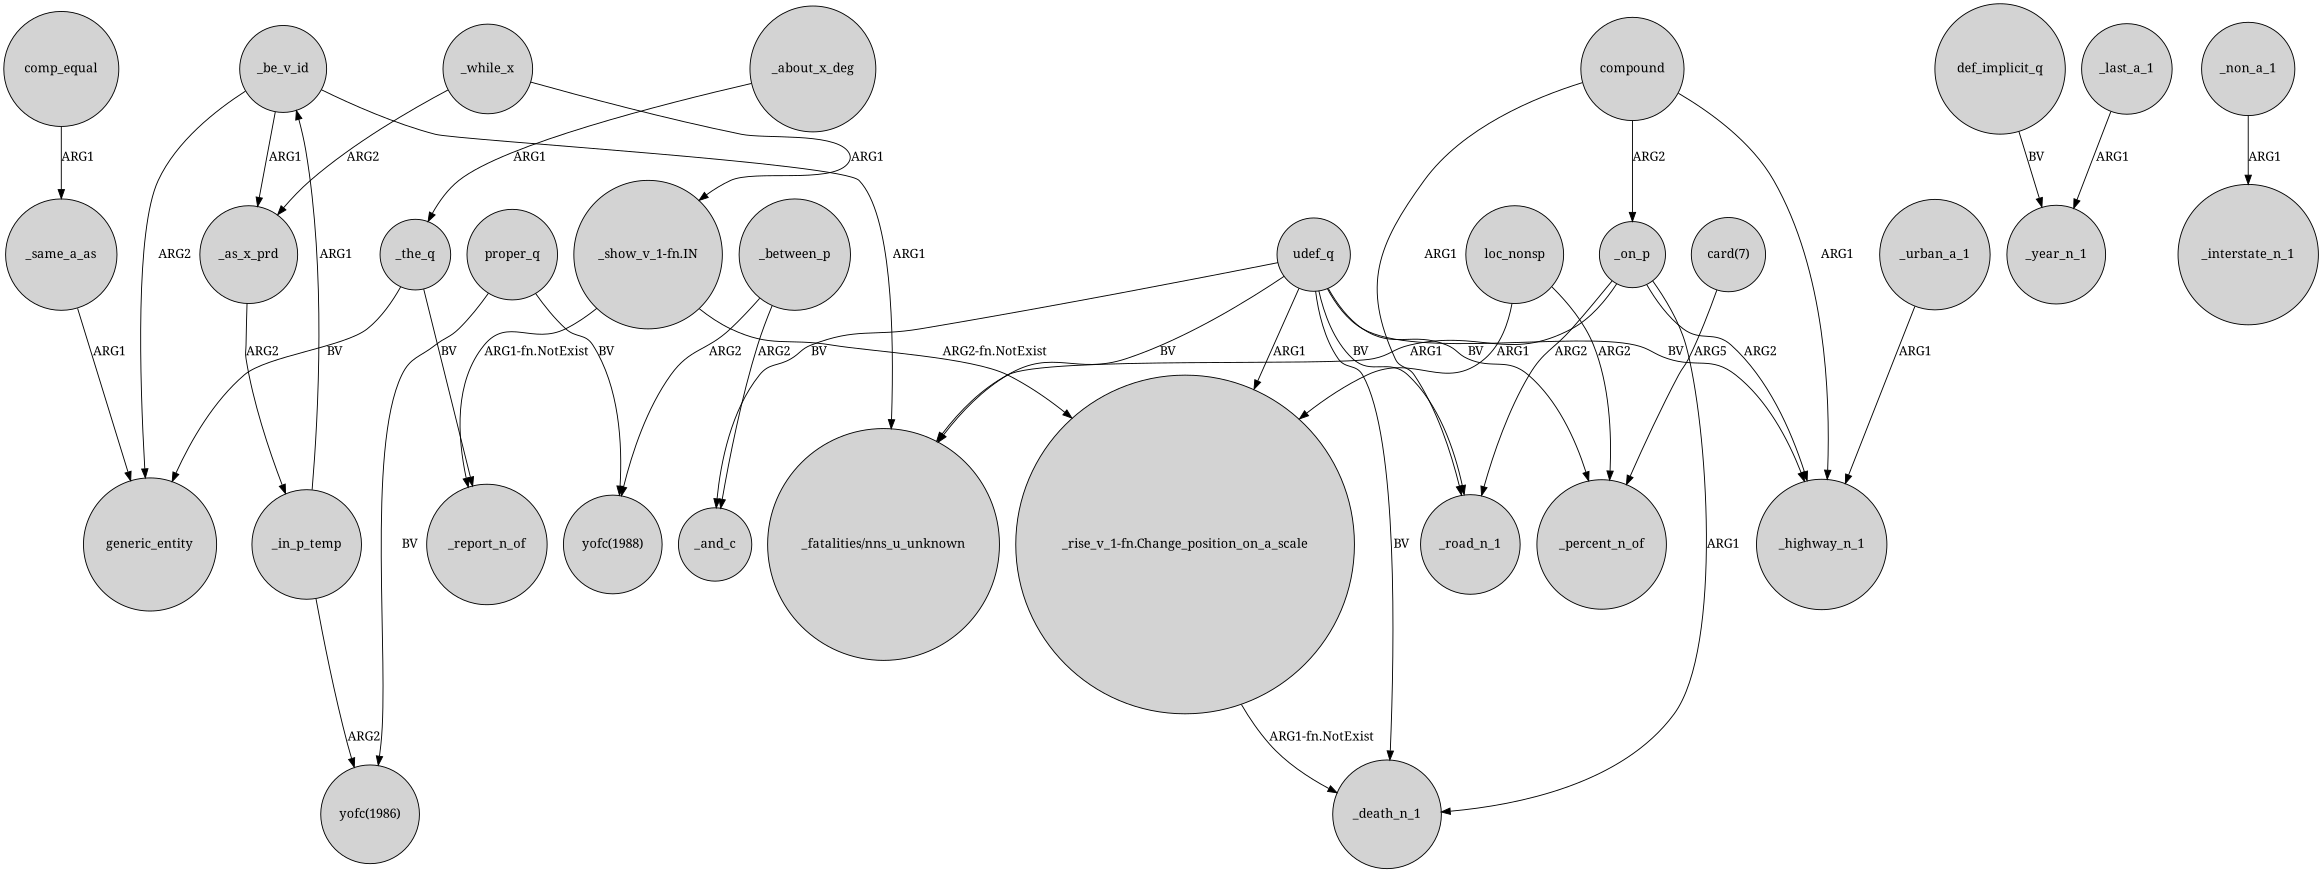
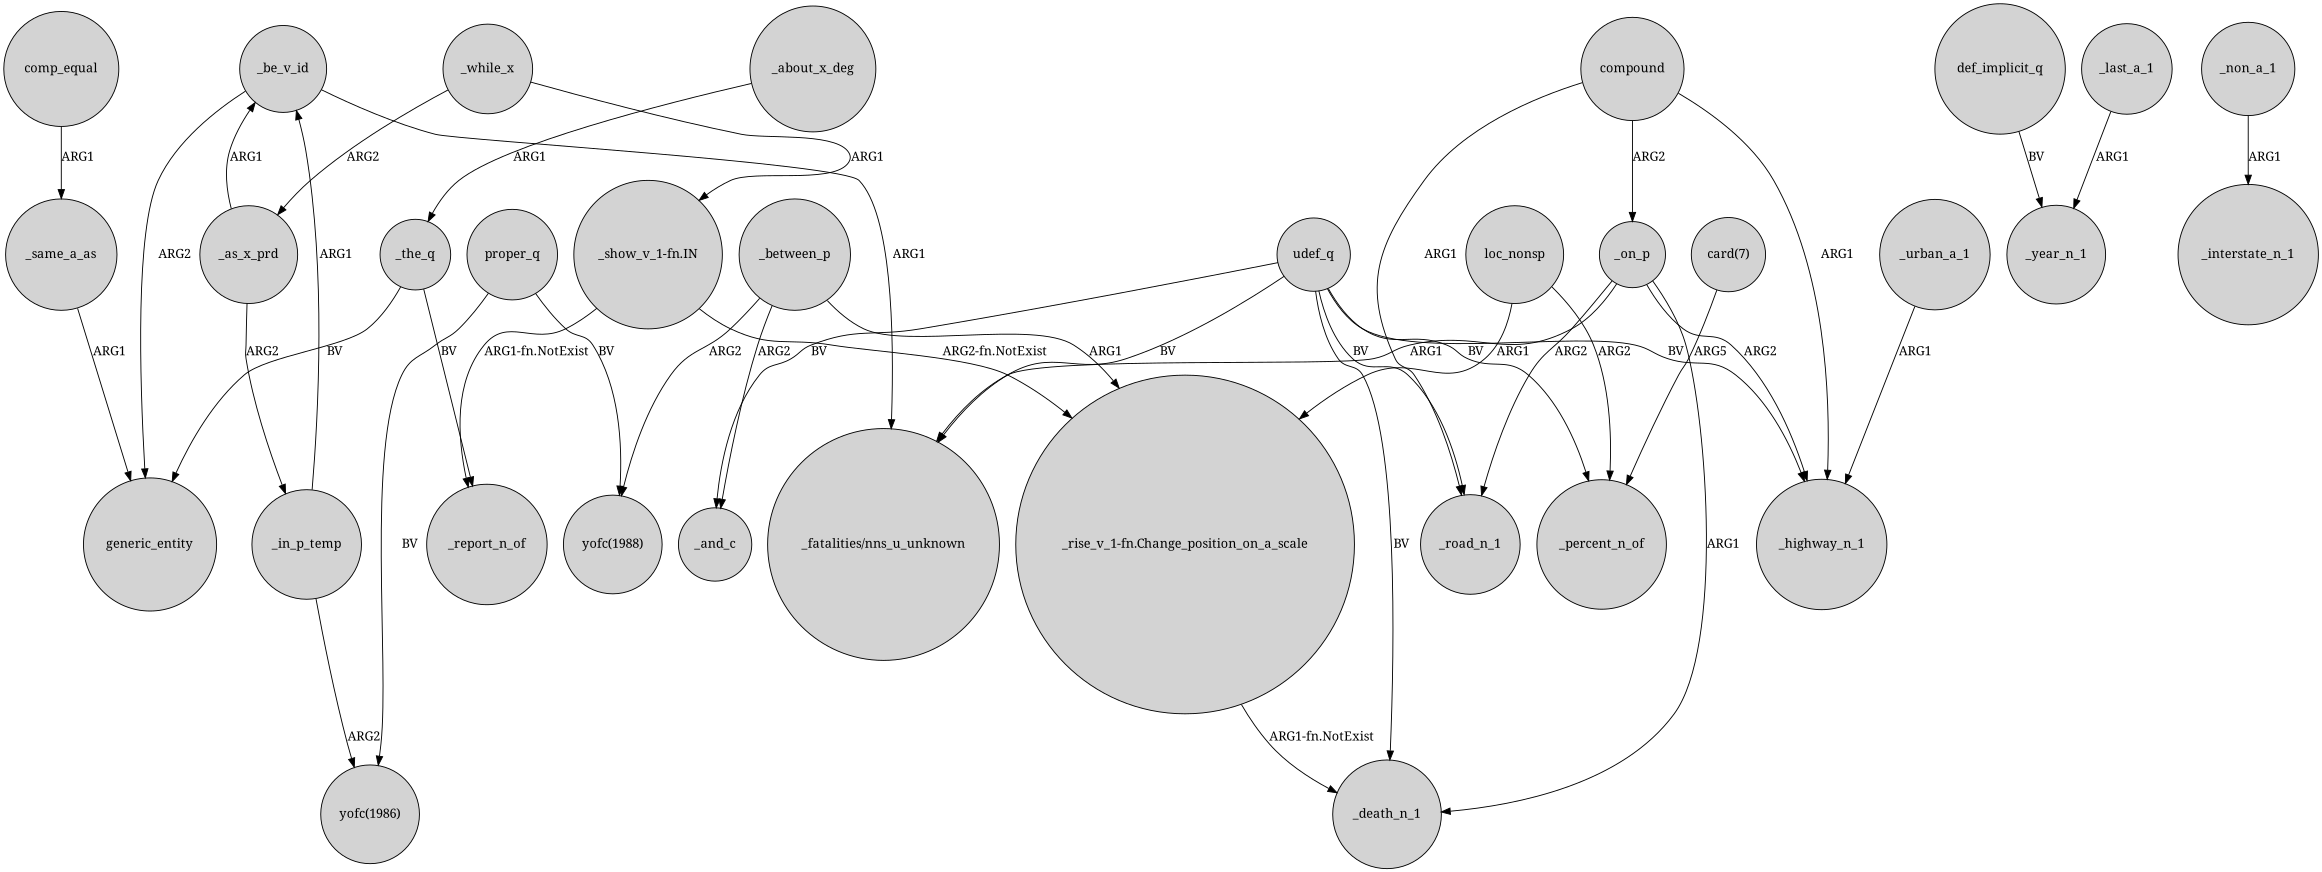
(267, 155) -> (228, 157)
(1278, 335) -> (973, 335)
